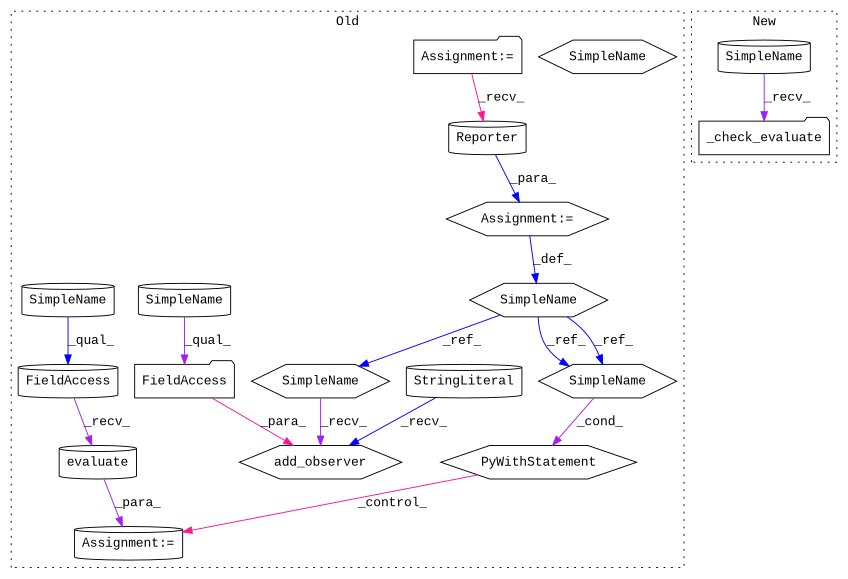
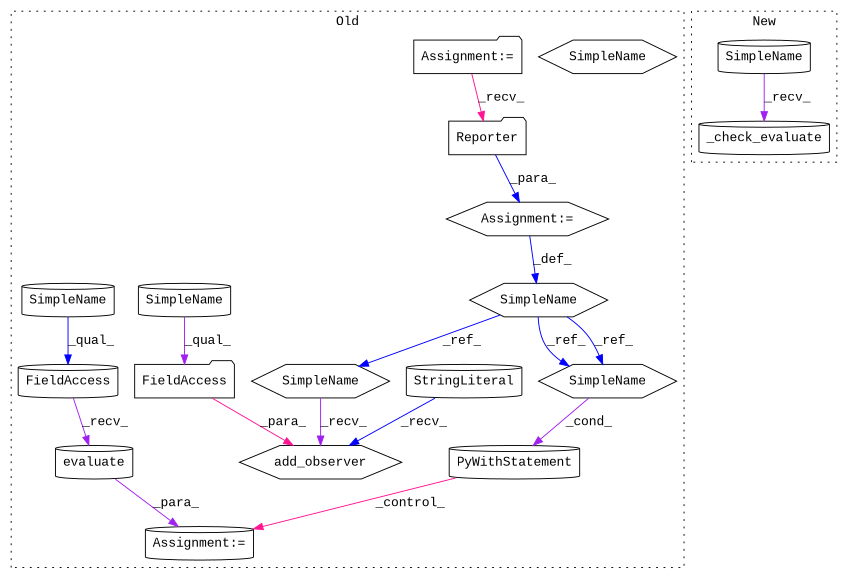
(487, 138) -> (487, 138)
(764, 138) -> (764, 138)
(539, 462) -> (514, 462)
